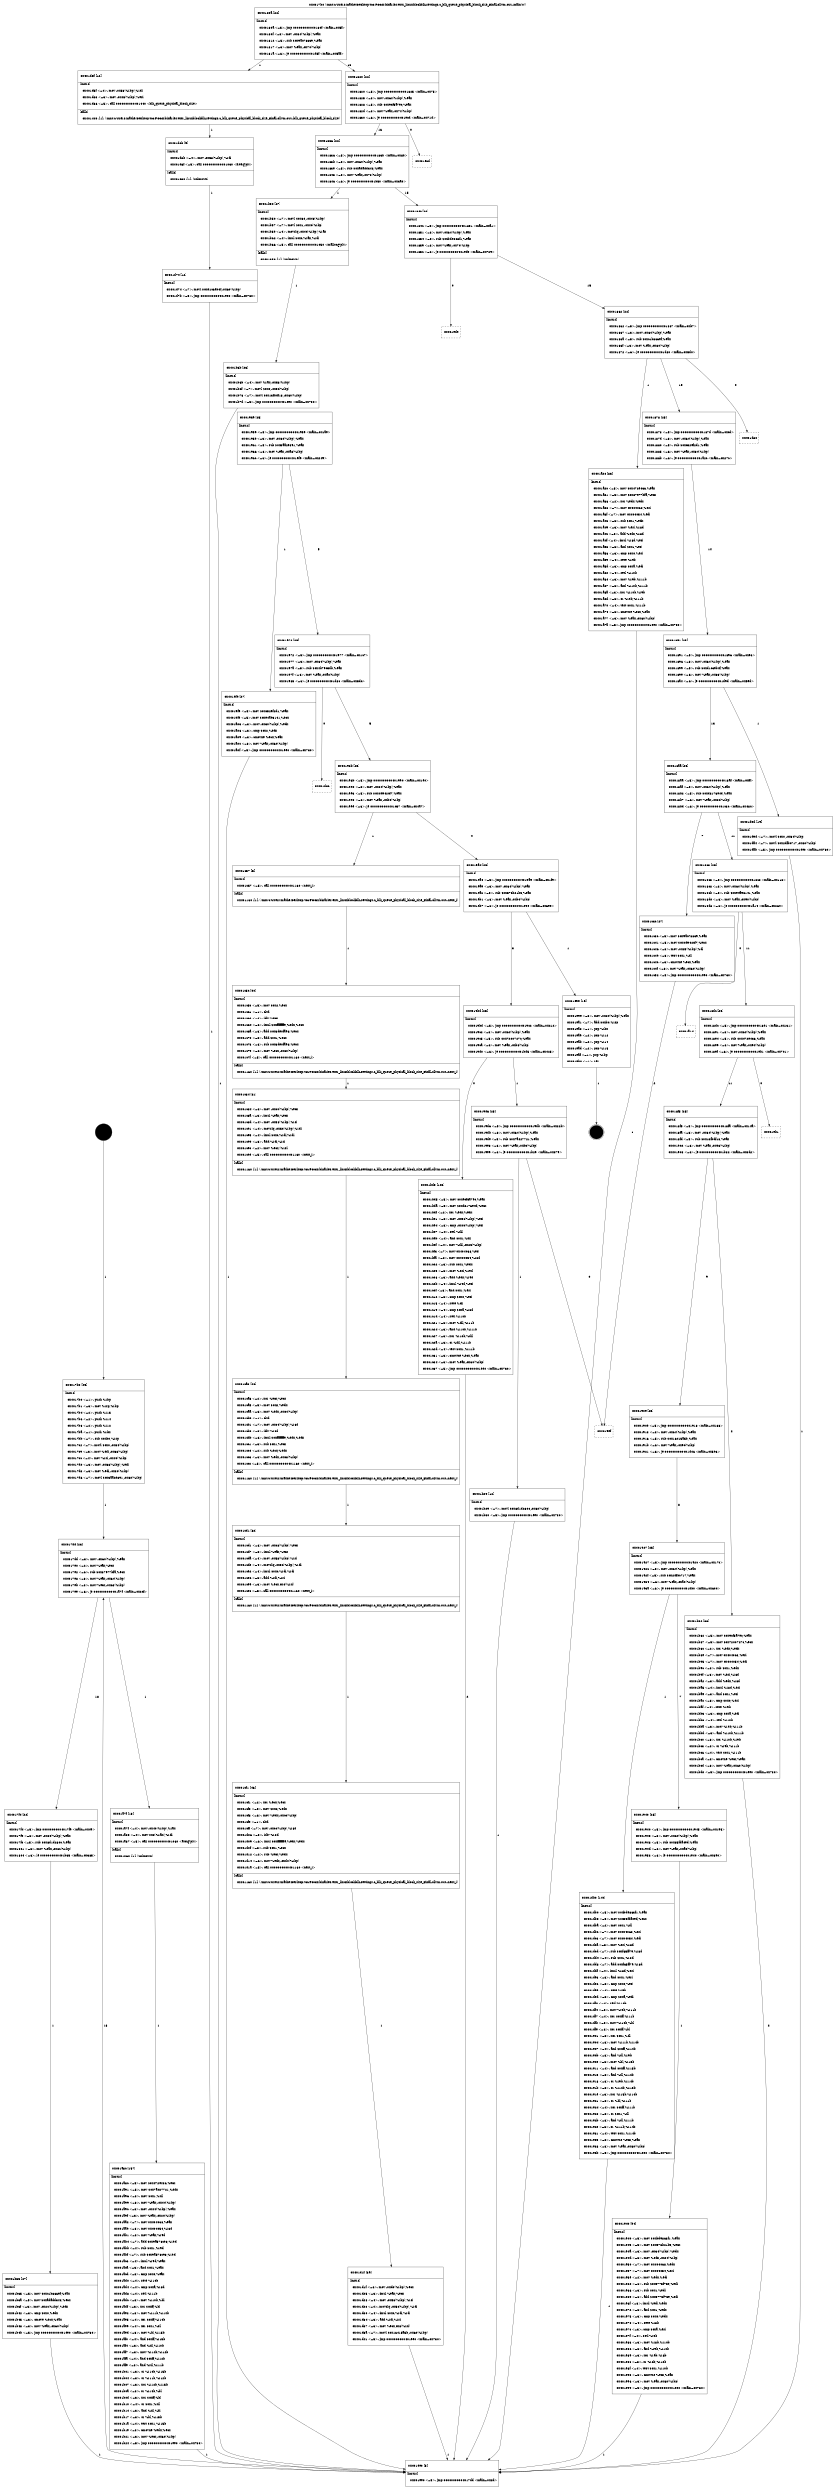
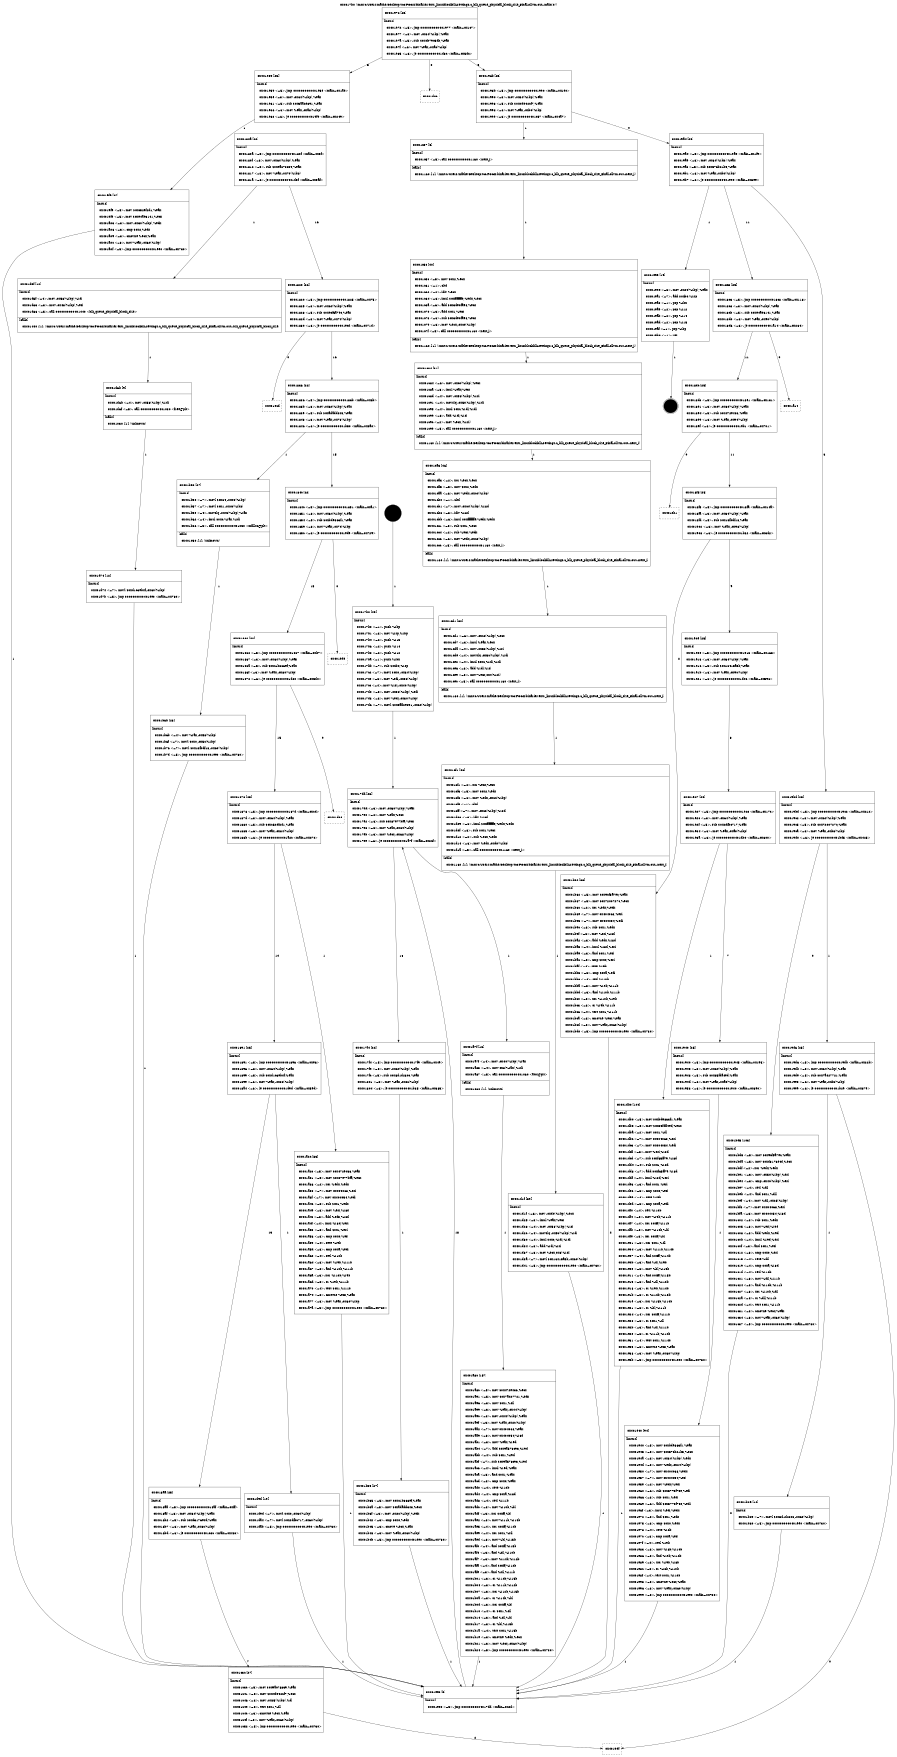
(640, 412) -> (315, 995)
(303, 548) -> (367, 65)
(725, 835) -> (738, 232)
